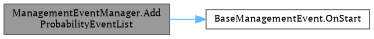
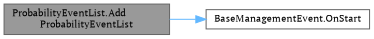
(87, 19) -> (87, 19)
